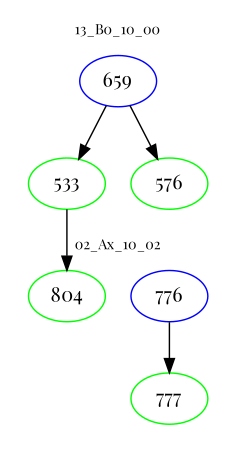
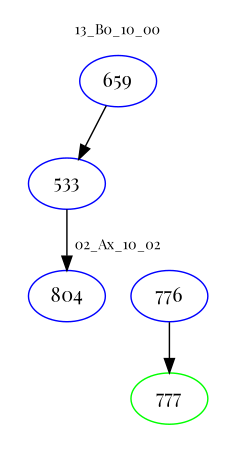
(67, 184) -> (67, 184)
(169, 184) -> none
(67, 296) -> (67, 296)
